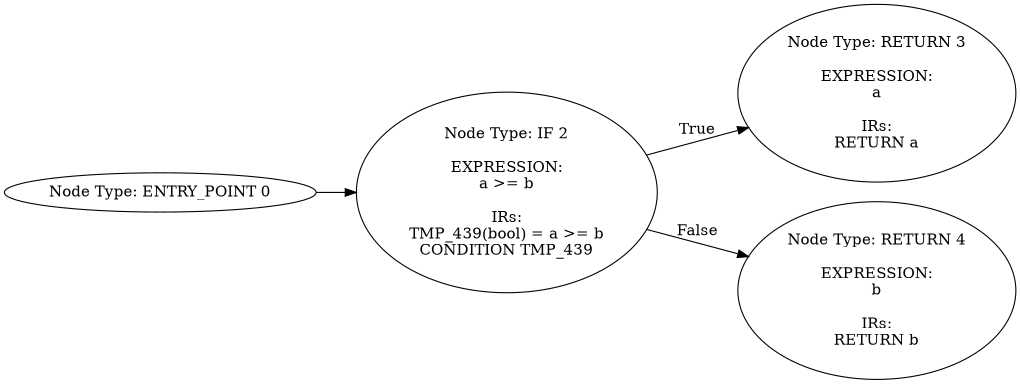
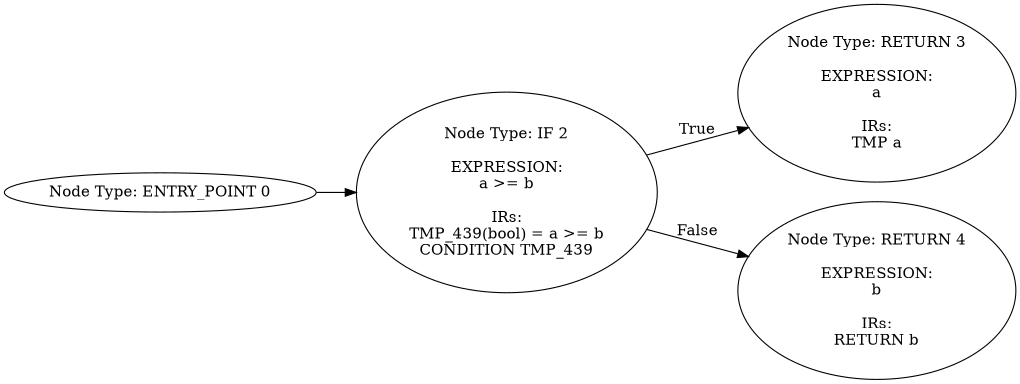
(877, 93) -> (877, 93)
